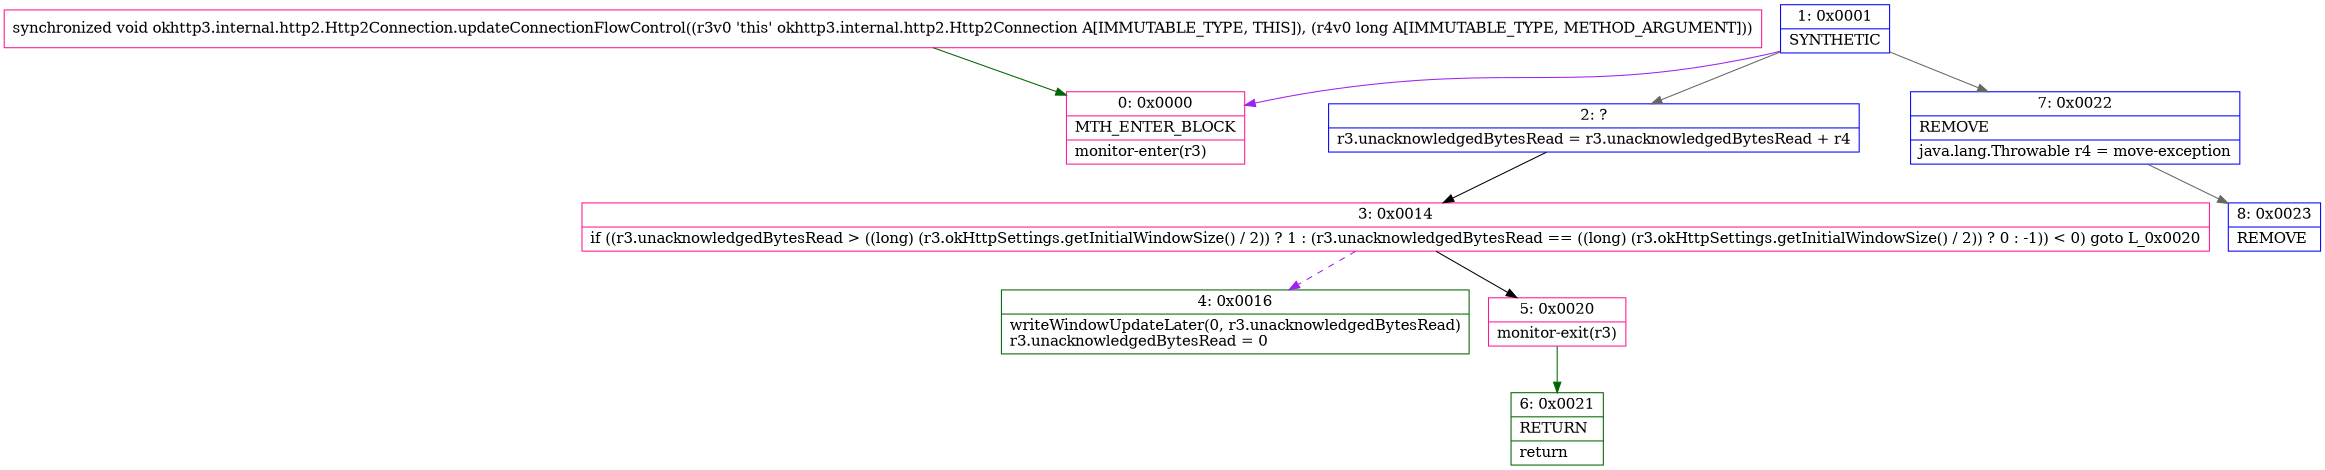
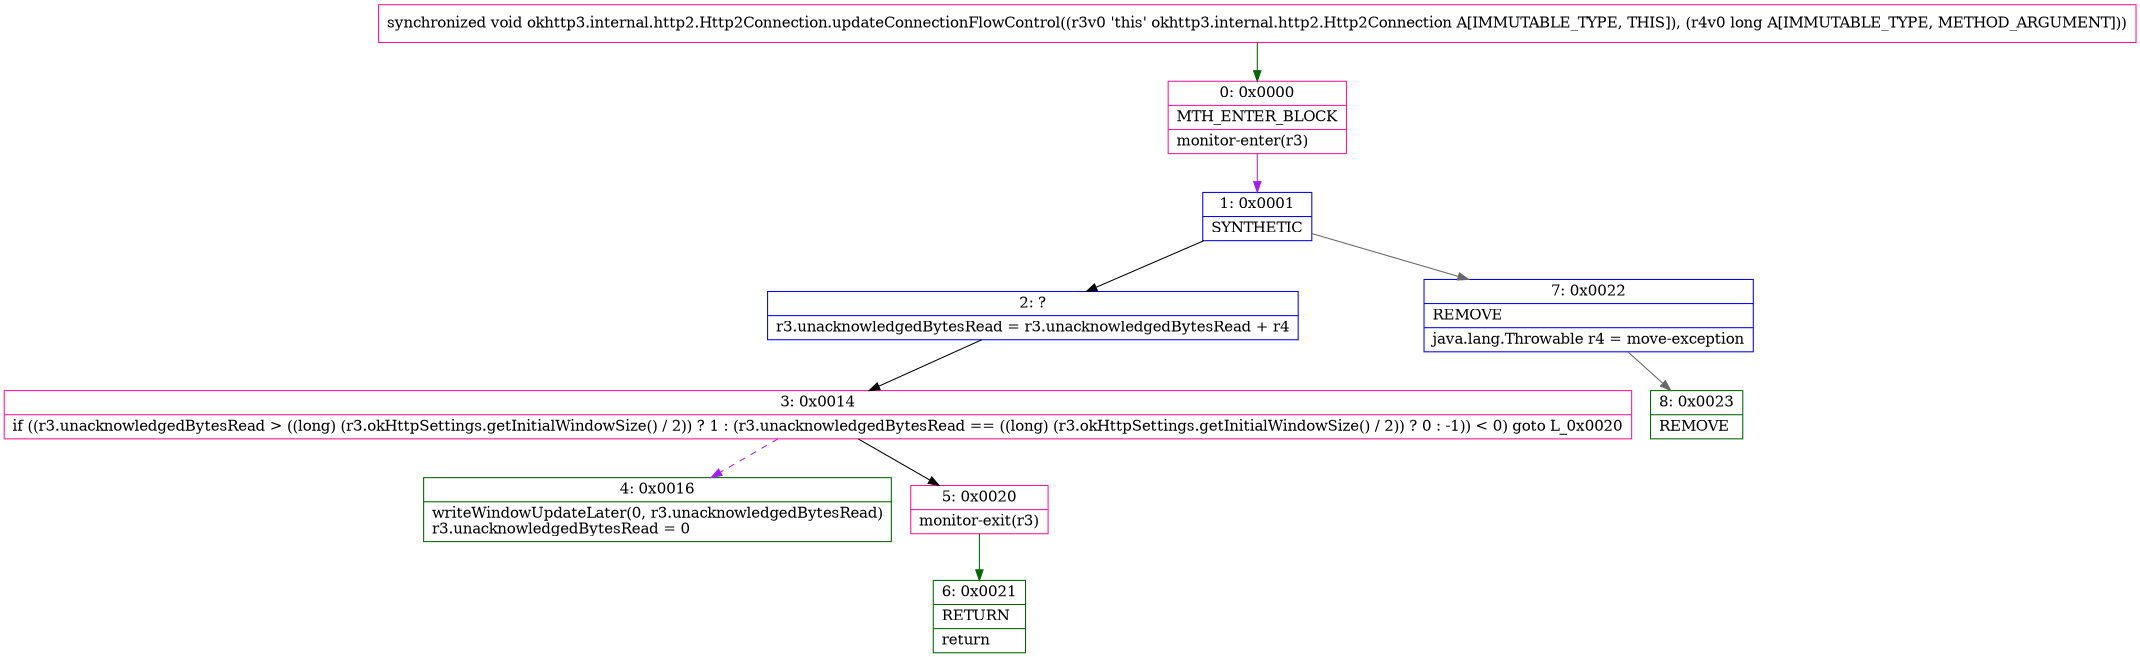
(1721, 76) -> (1150, 264)
(1518, 78) -> (1257, 168)
(2274, 227) -> (1697, 415)
